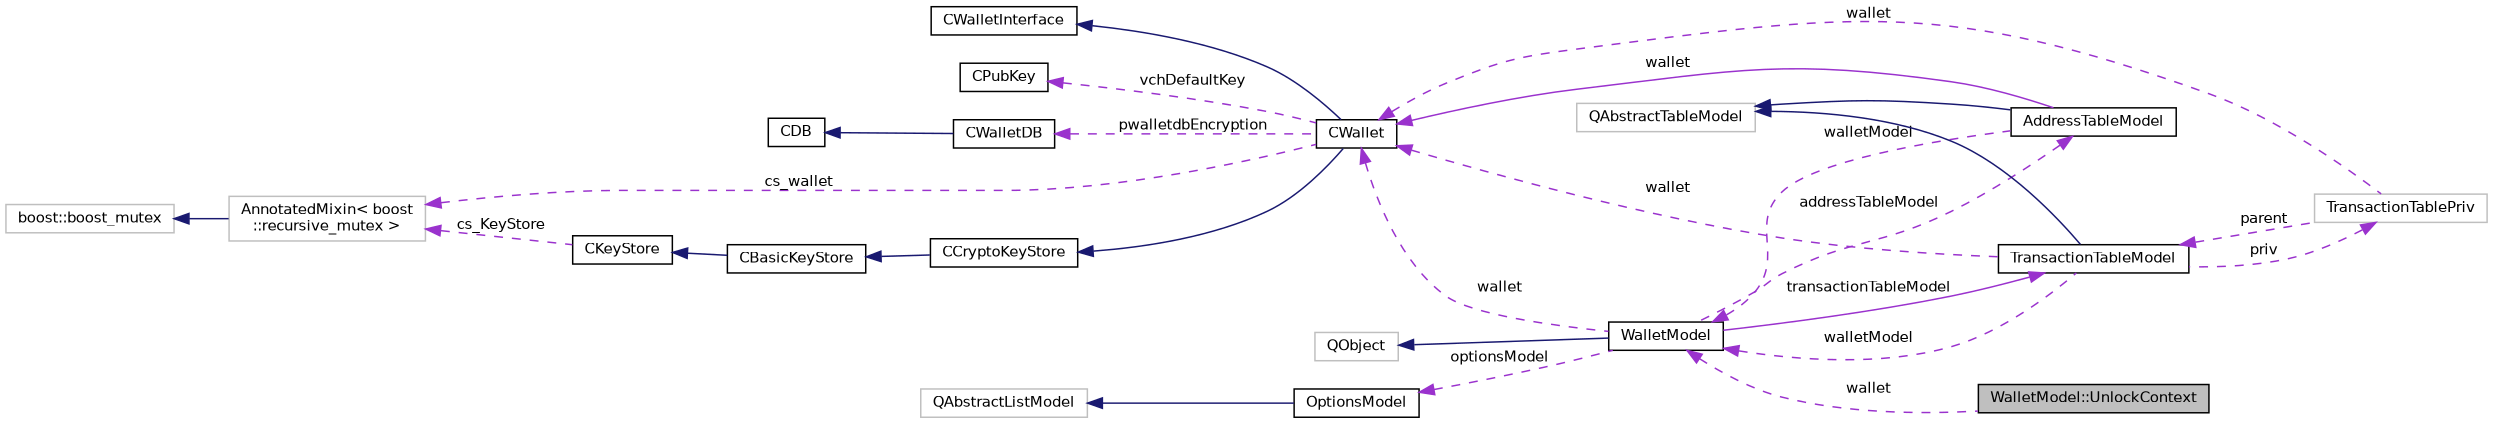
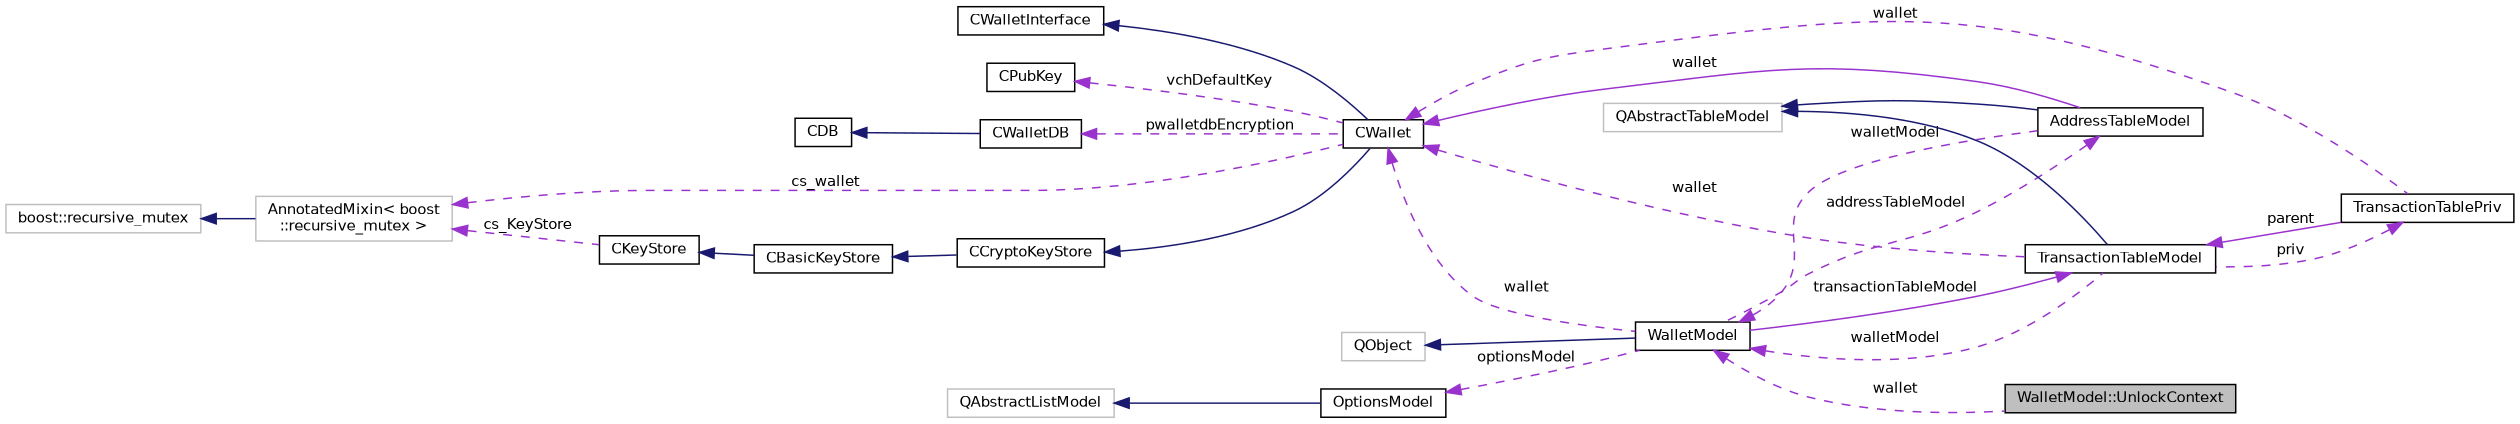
(2401, 208) -> (2428, 208)
(90, 219) -> (103, 219)
(2255, 232) -> (2282, 232)
